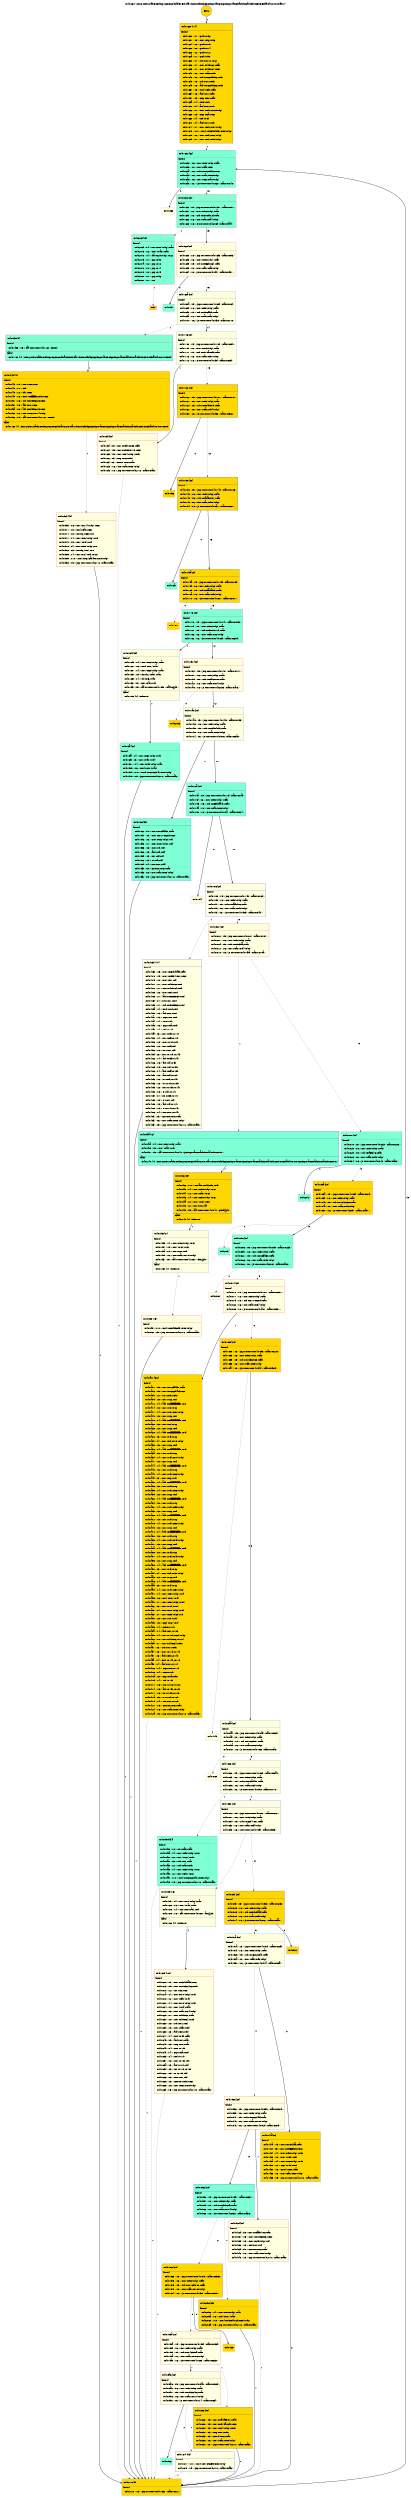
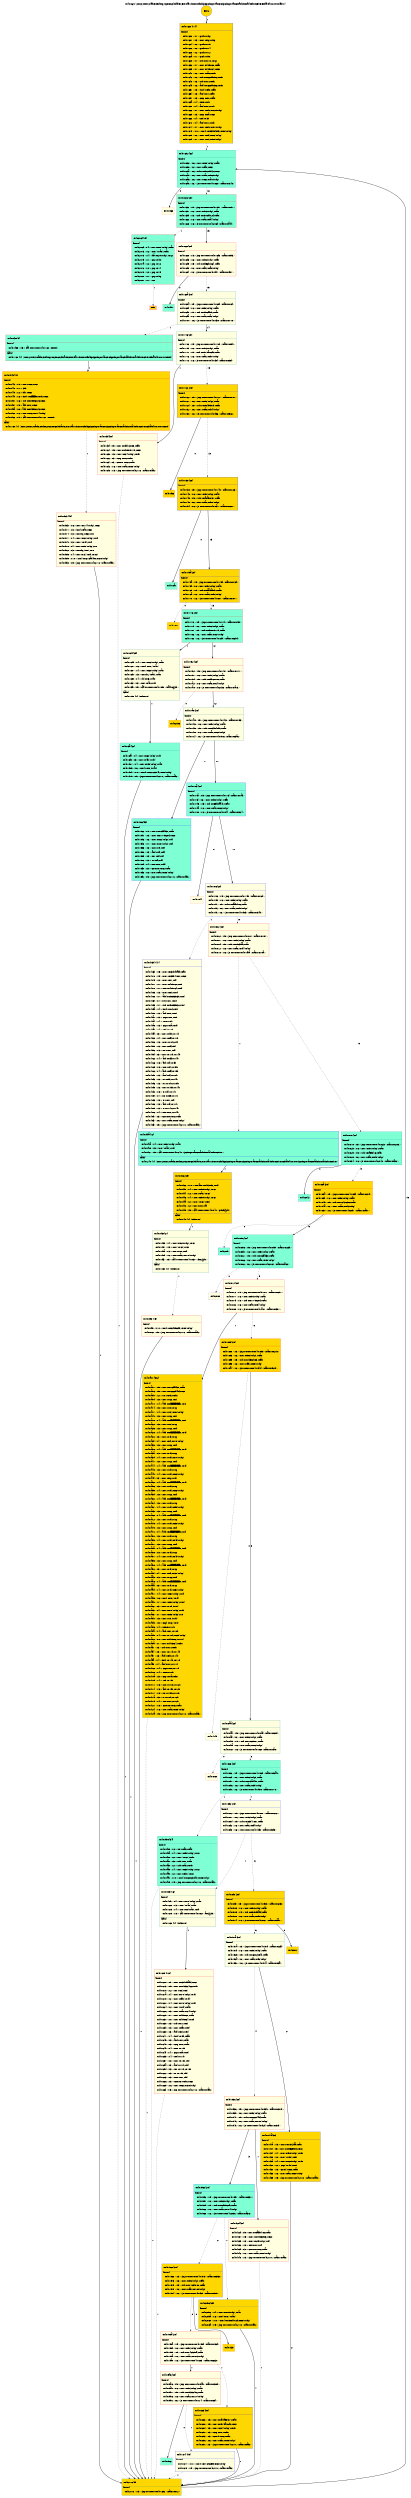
(250, 1777) -> (250, 1777)
